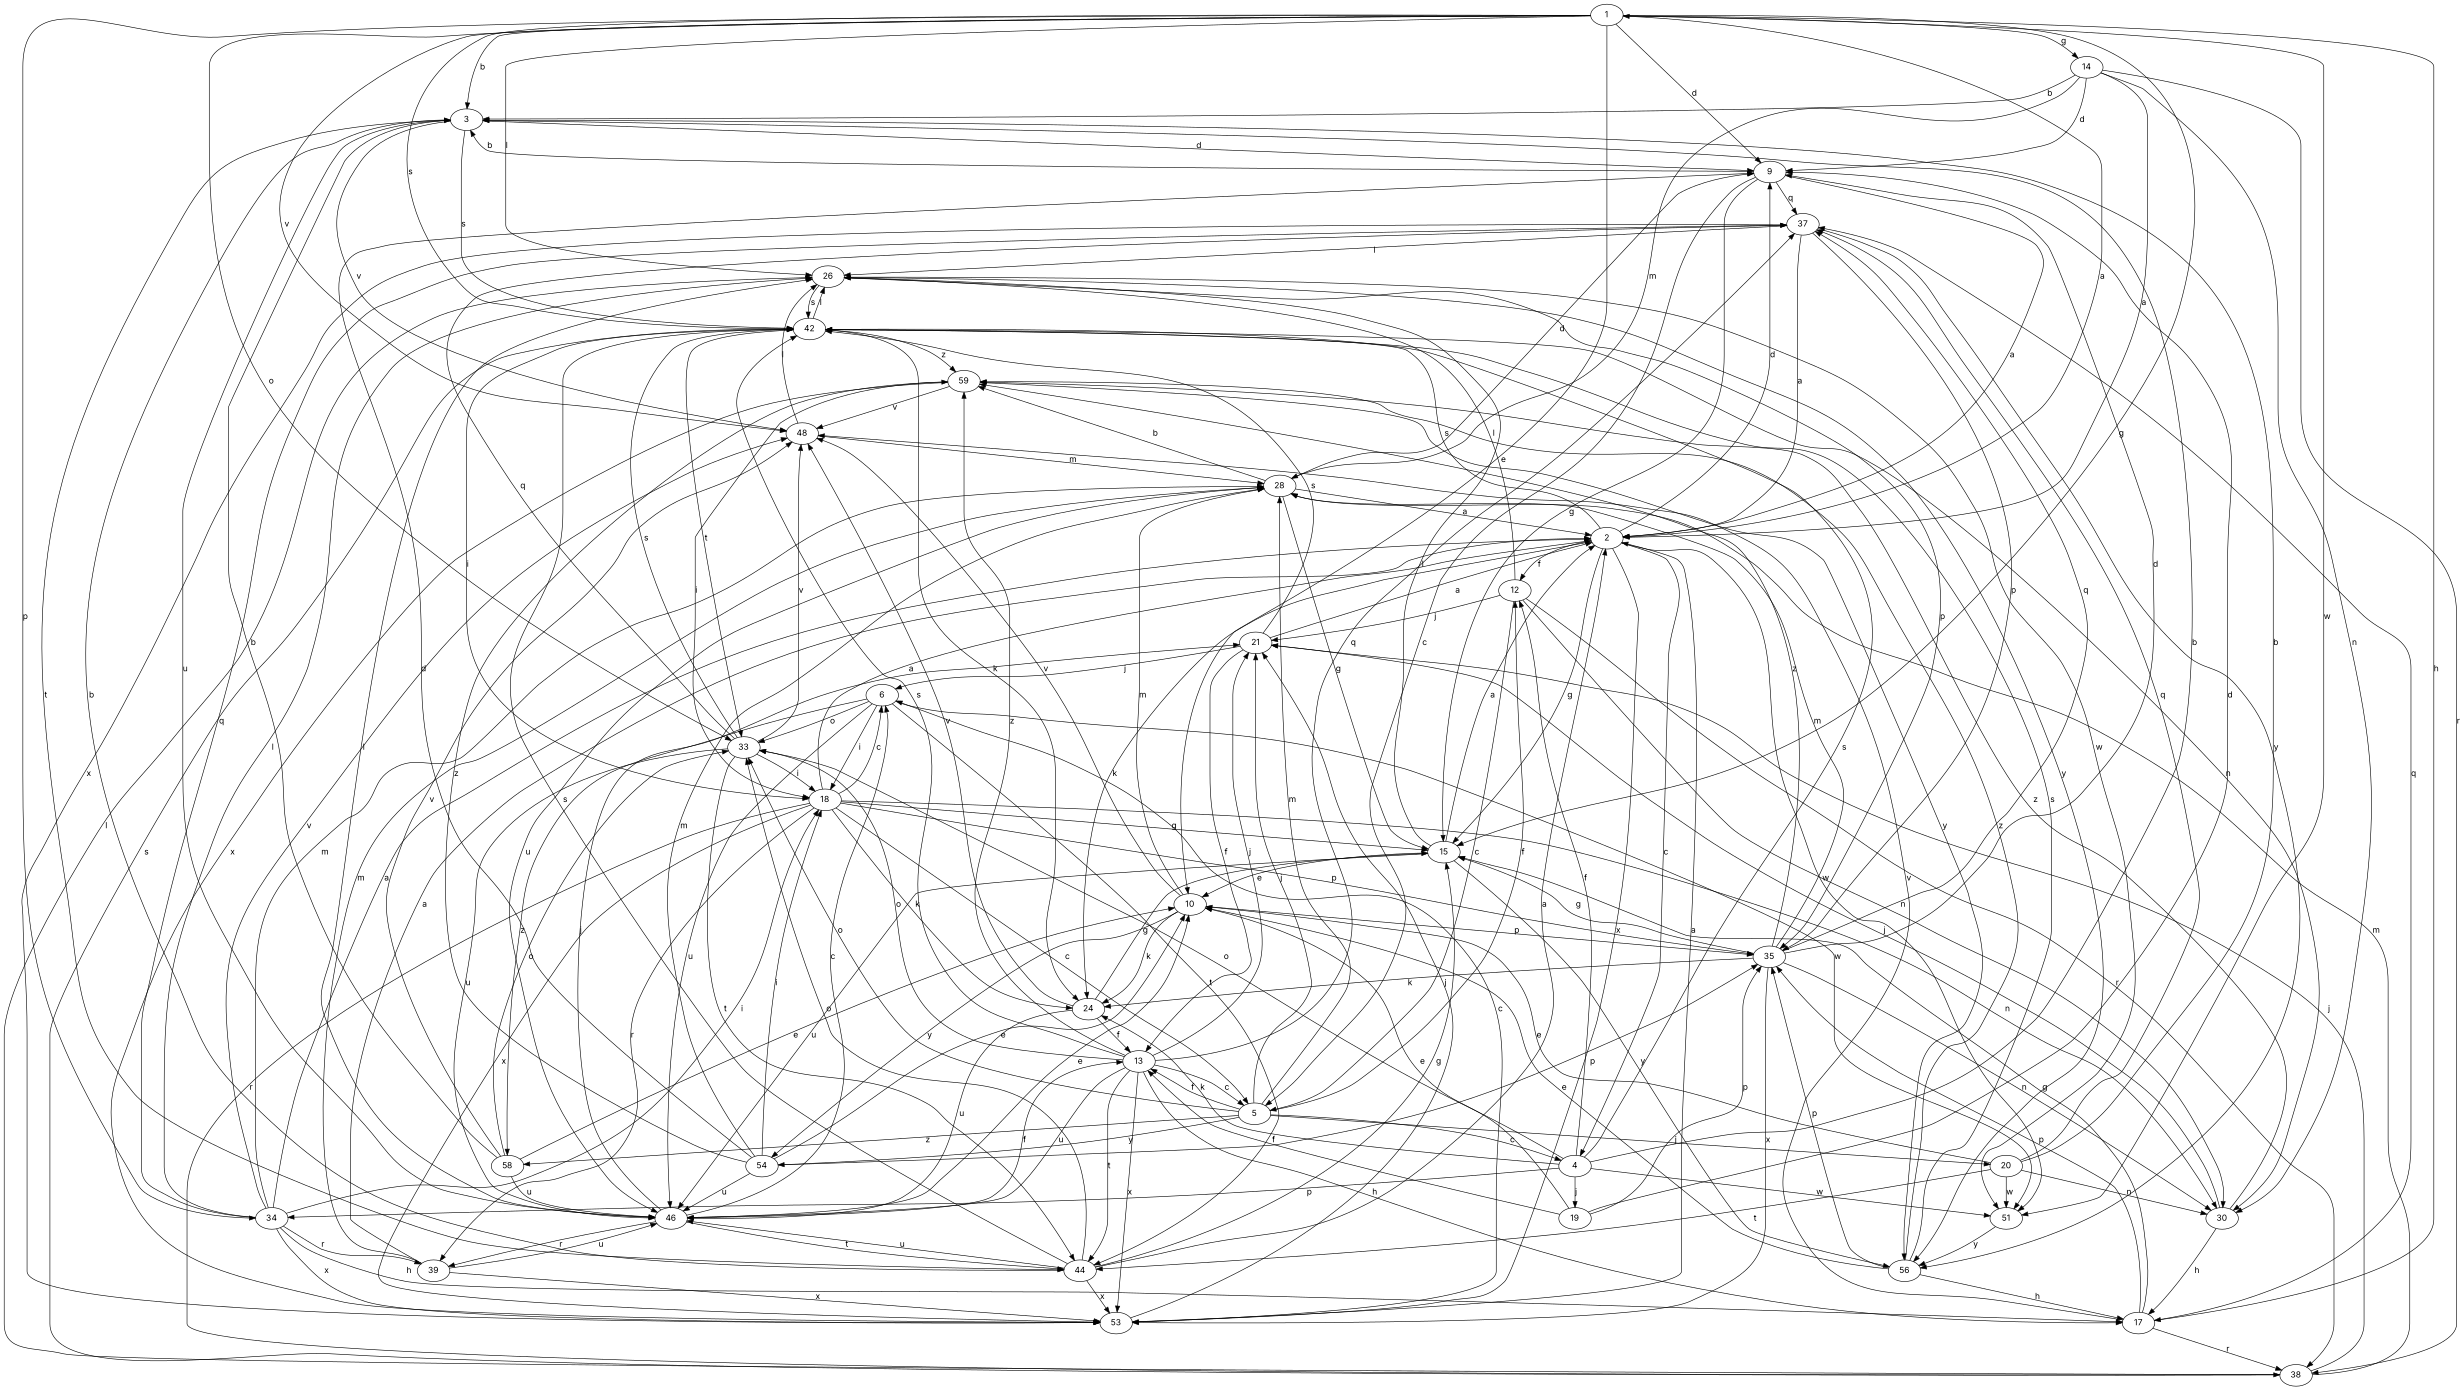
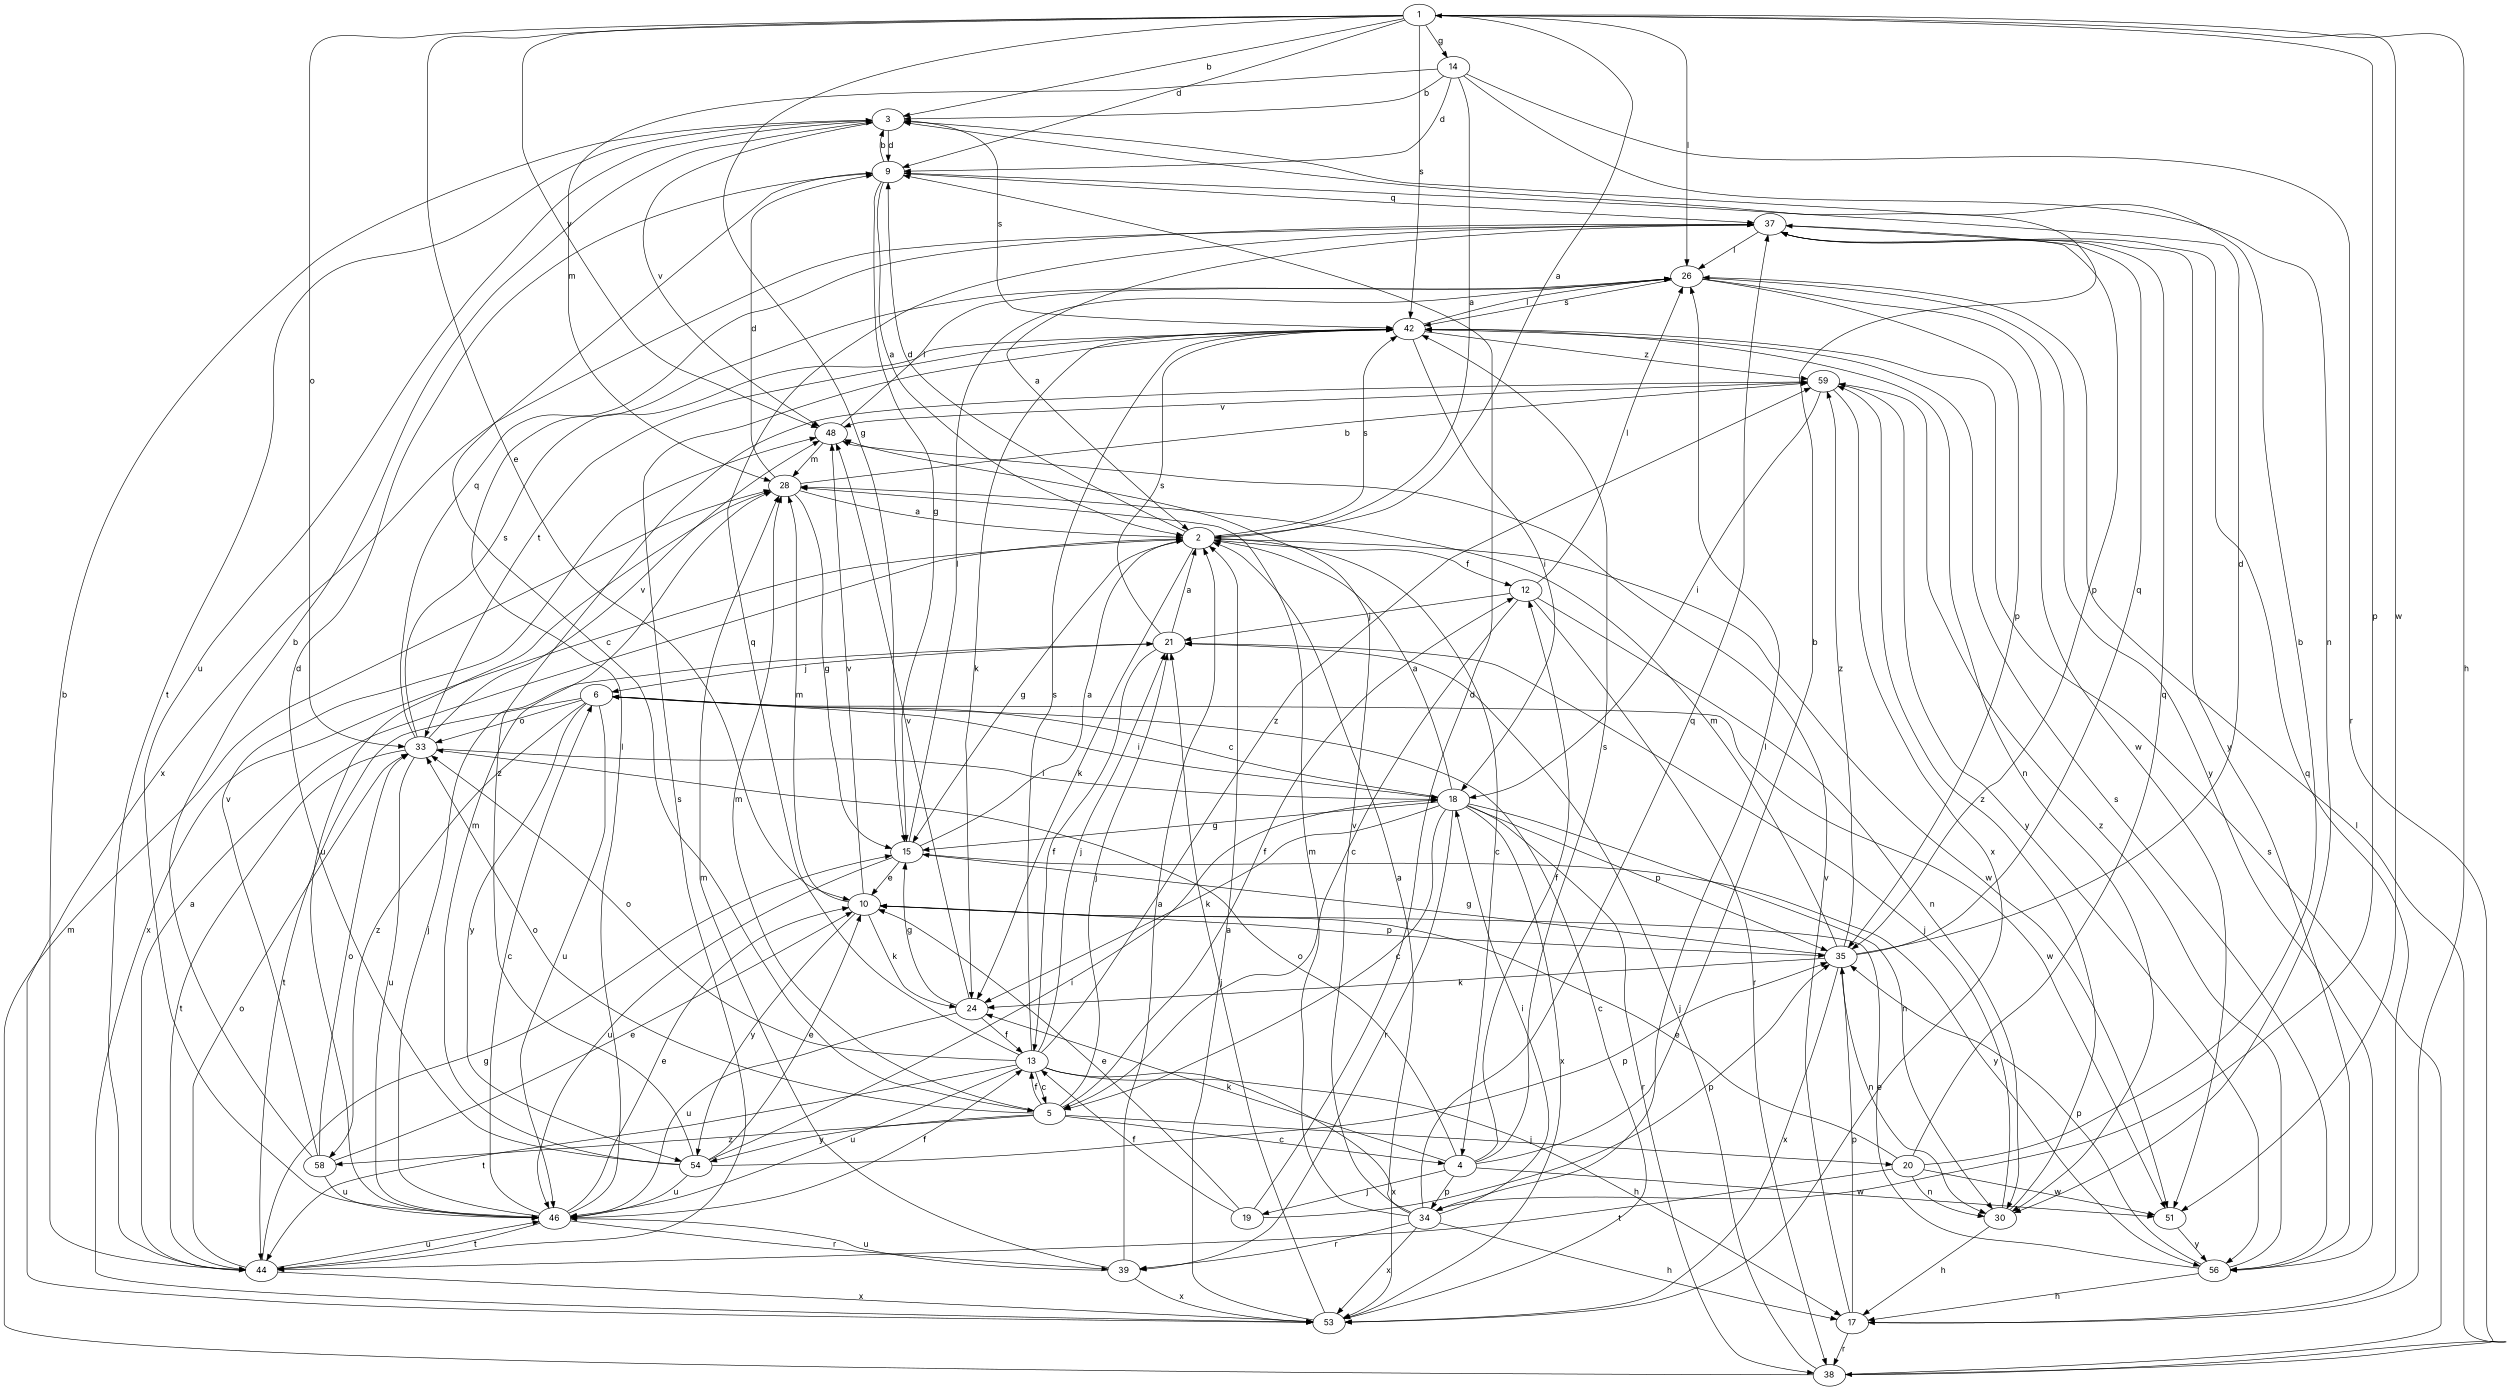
none -> (467, 983)
(1907, 995) -> none
